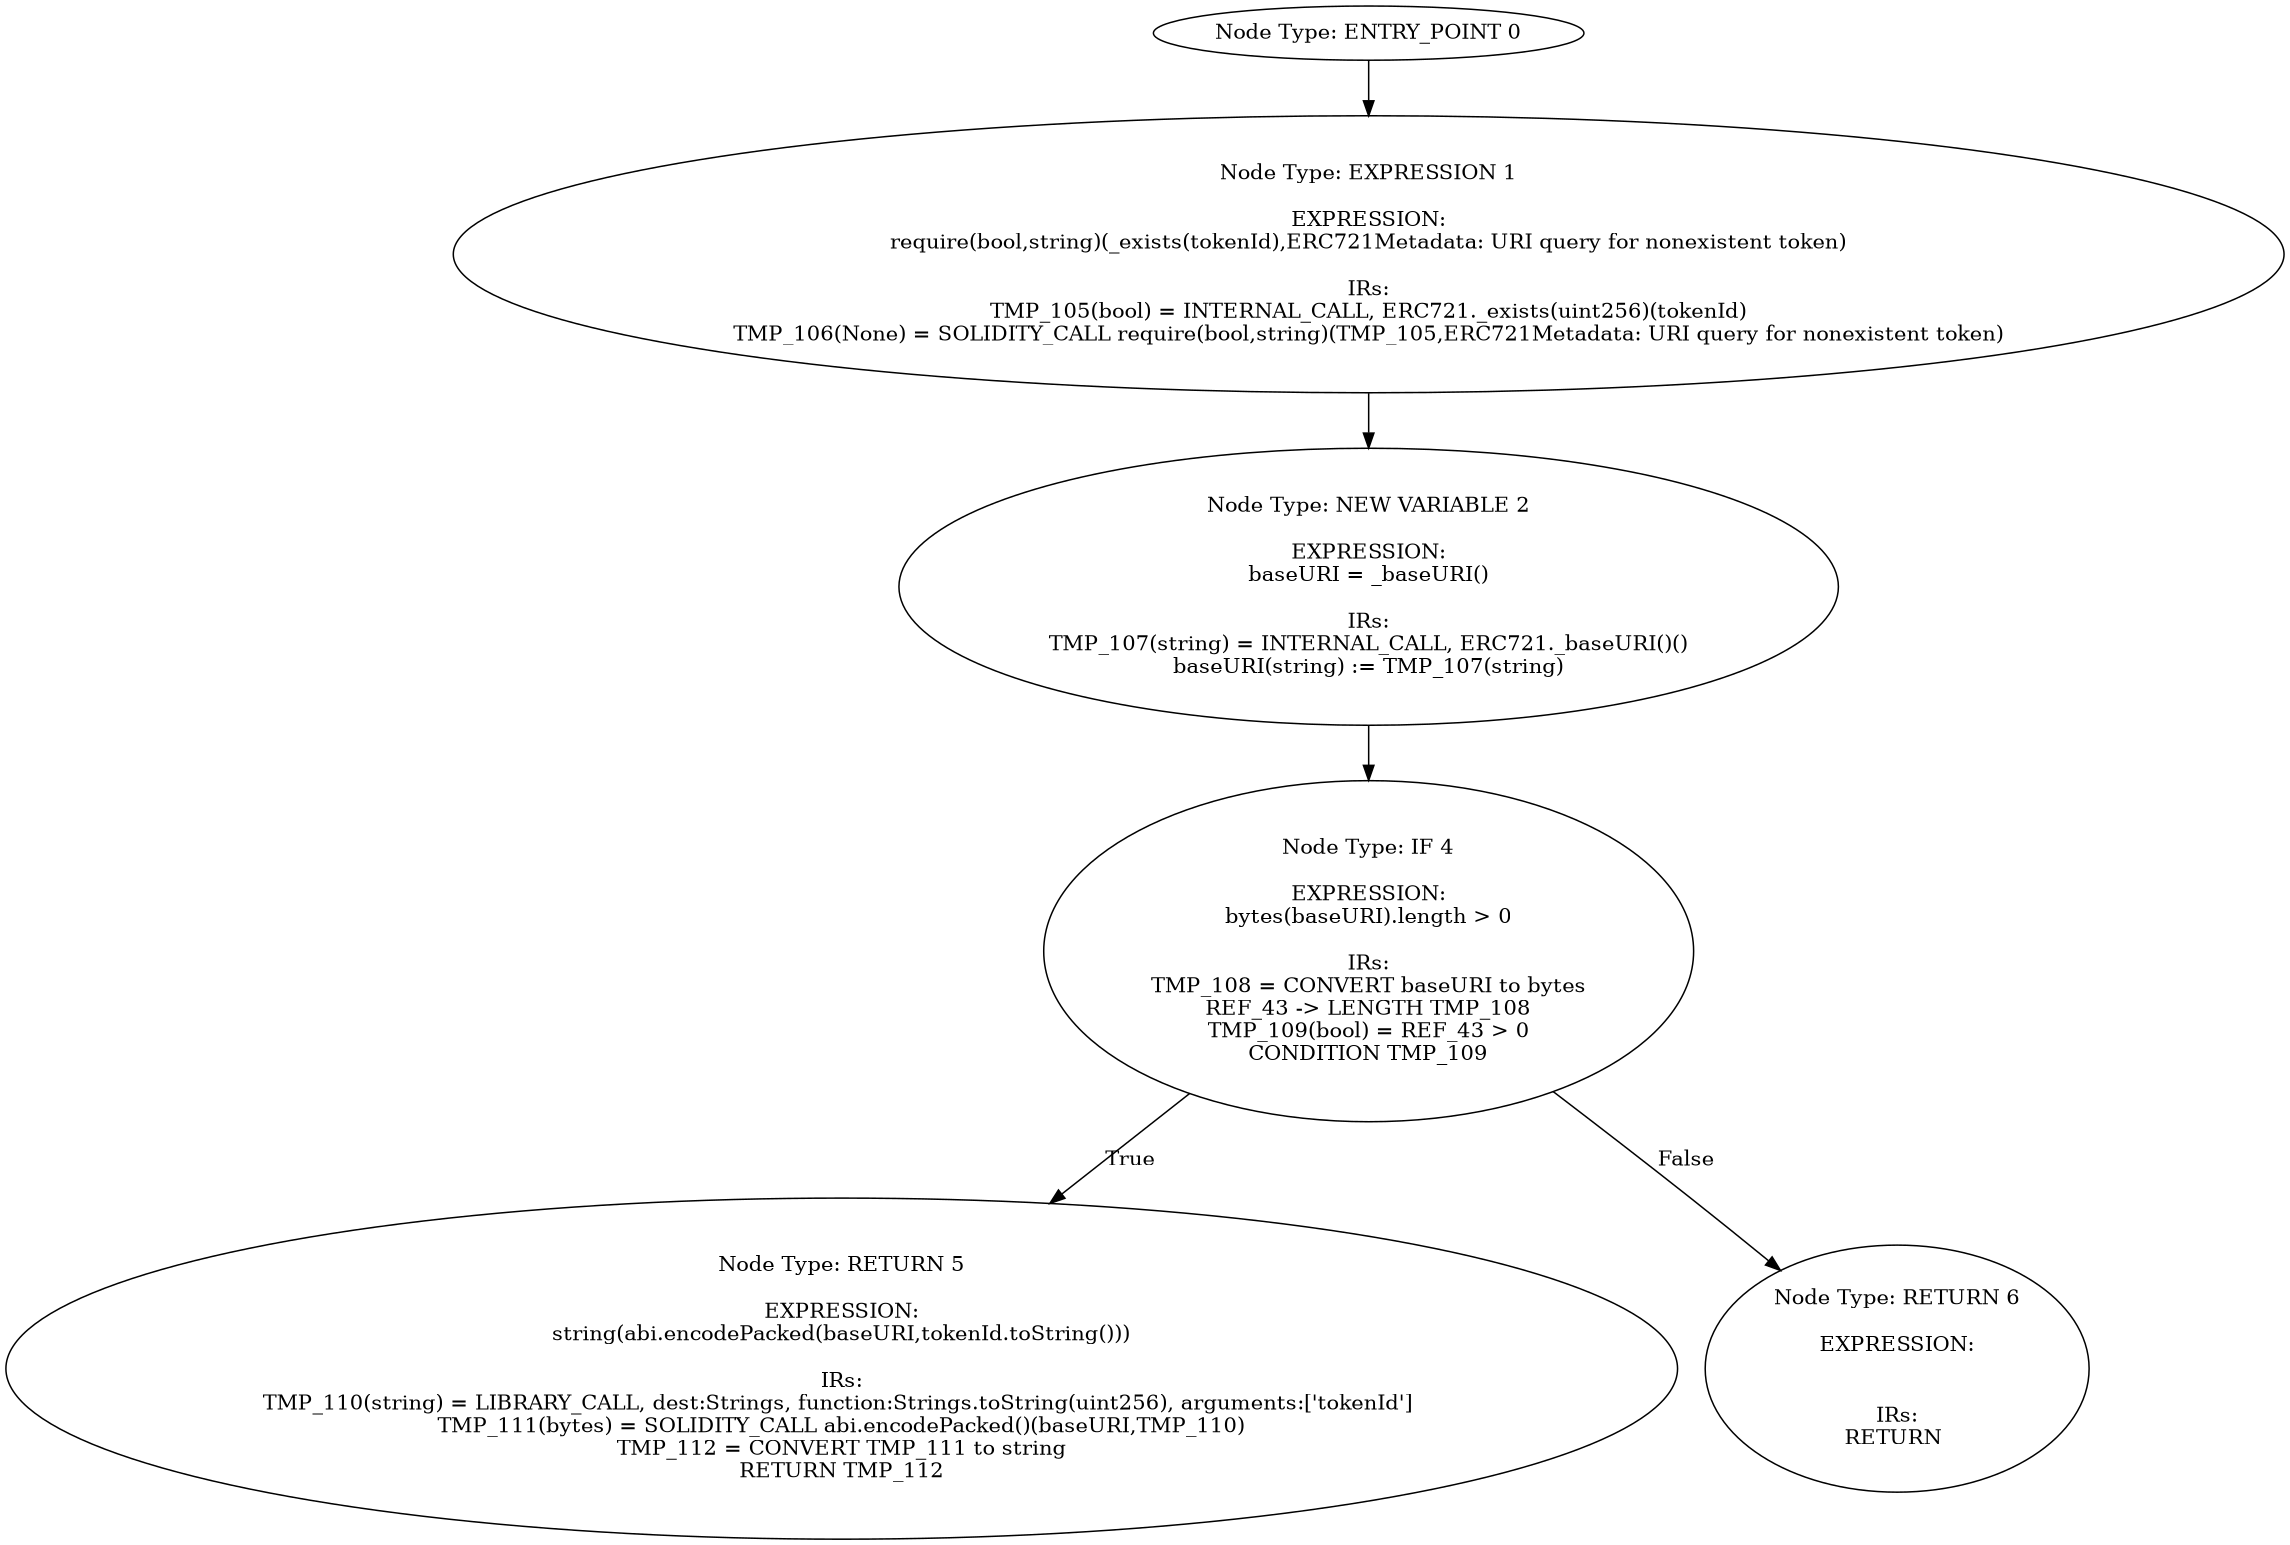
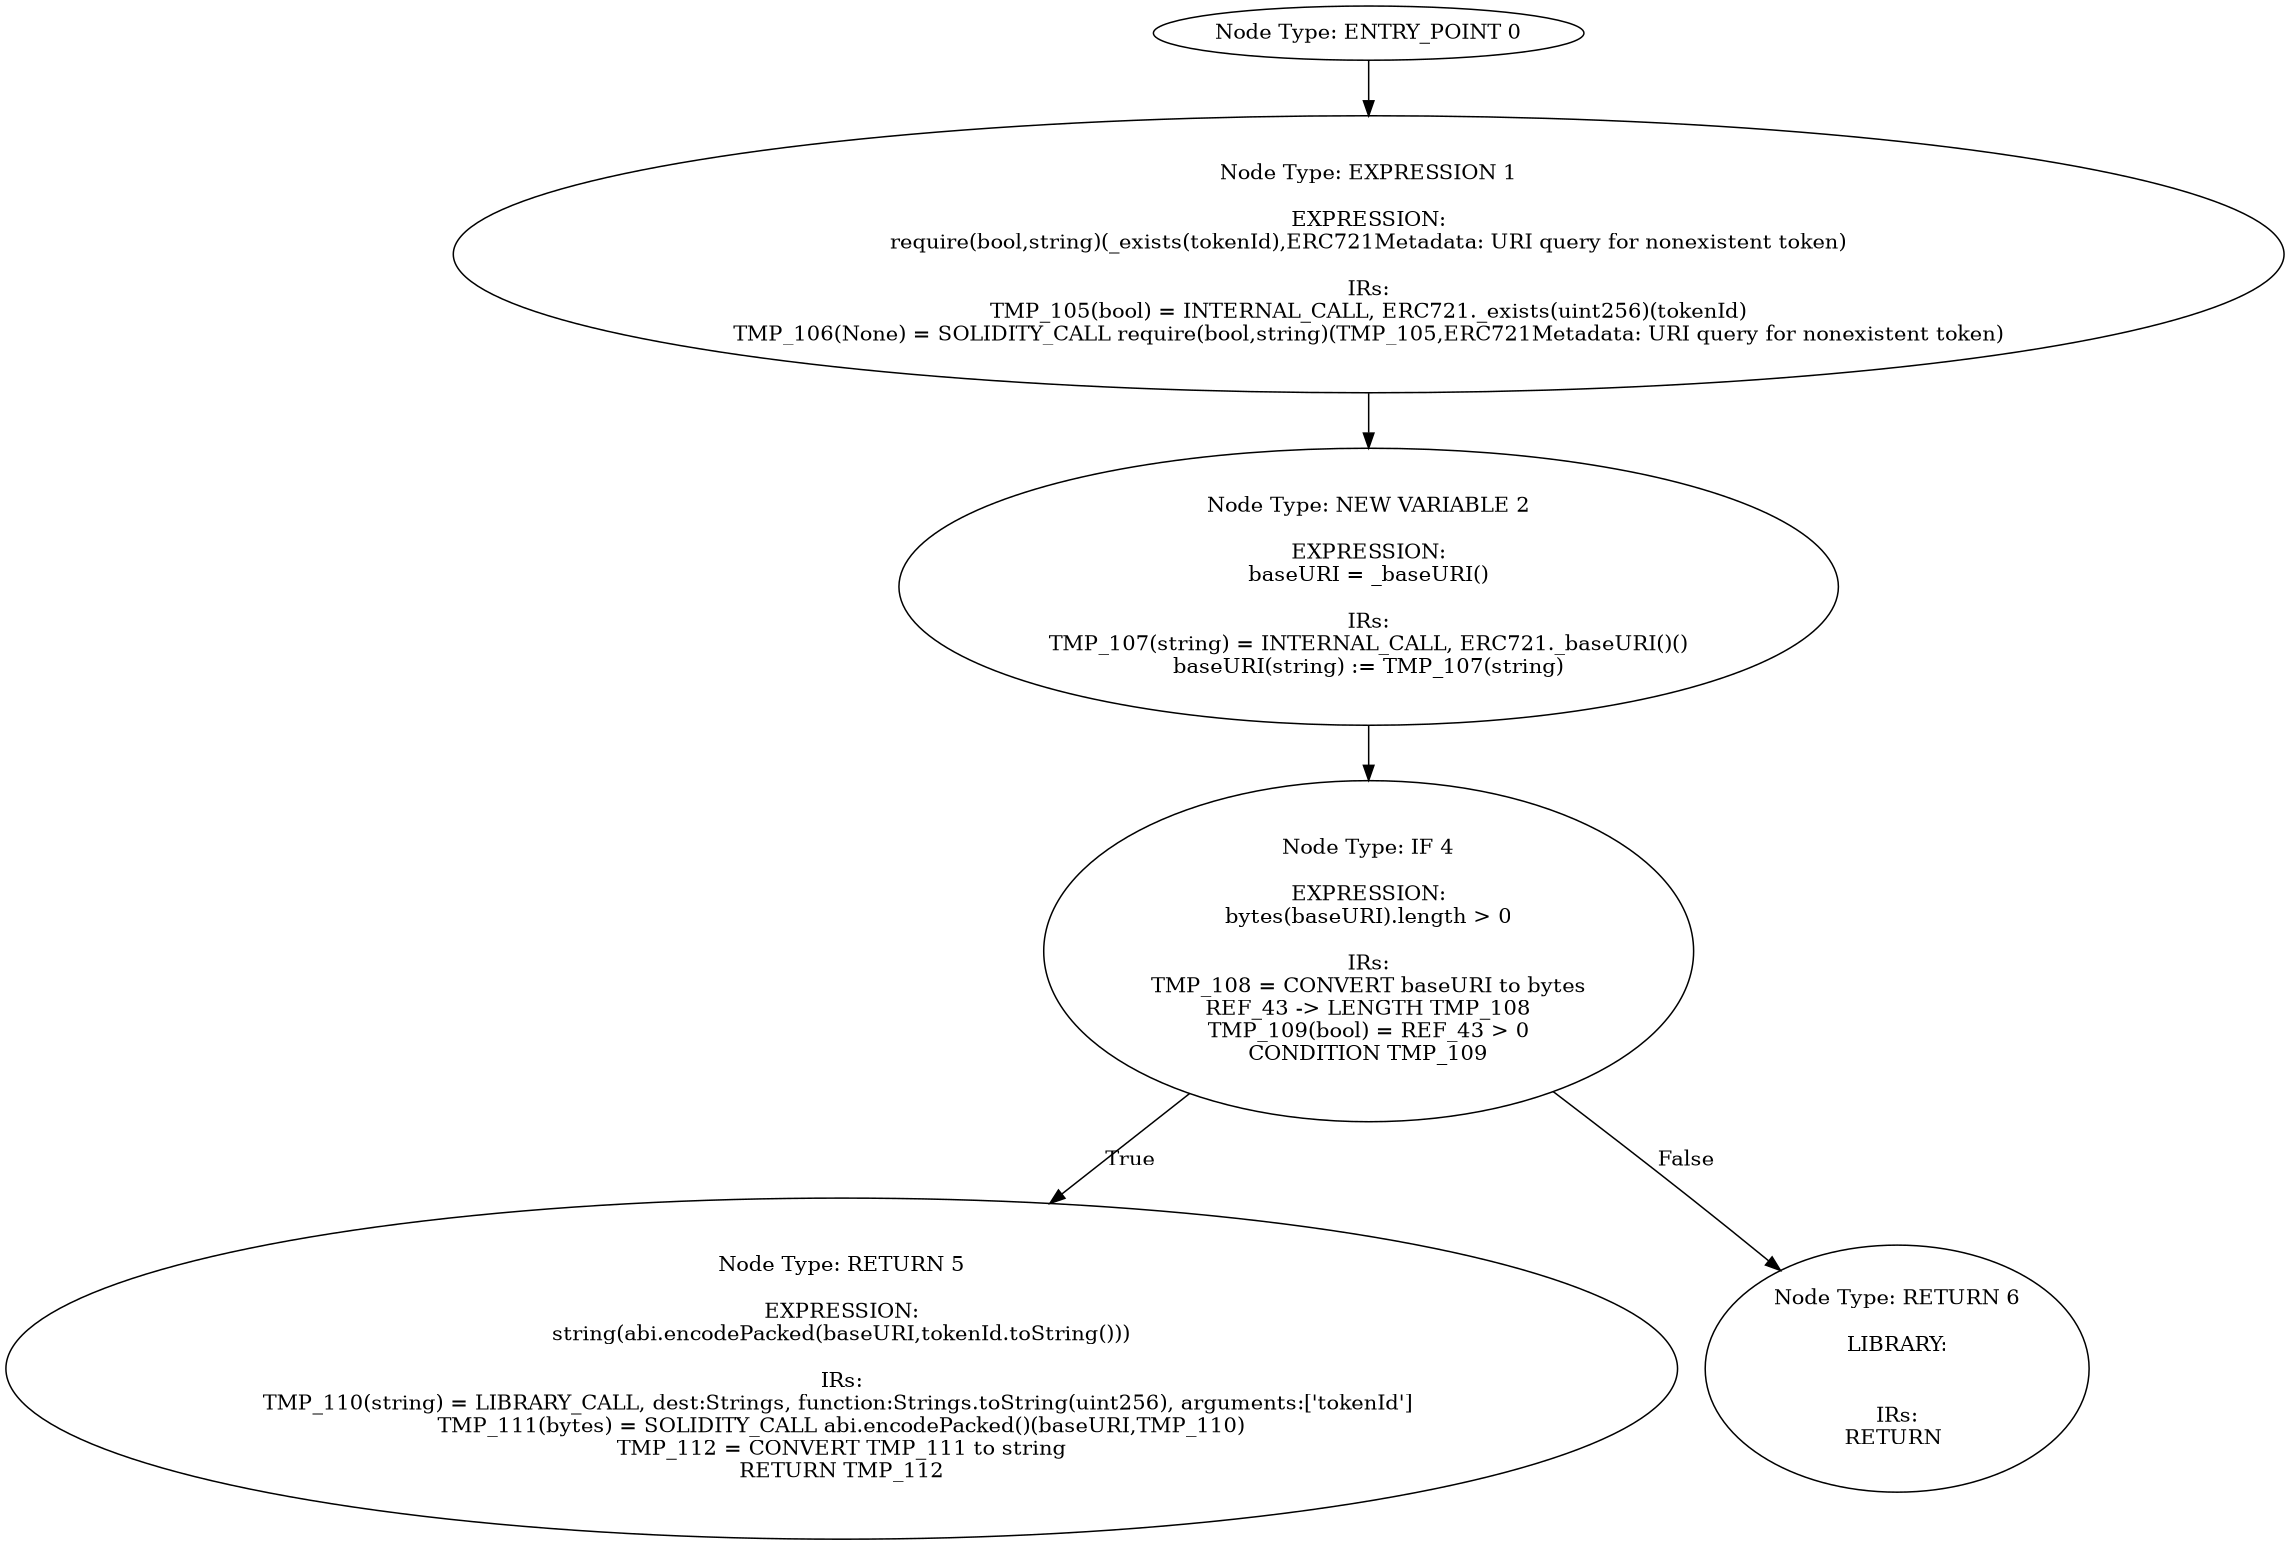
(1897, 1369) -> (1897, 1369)
